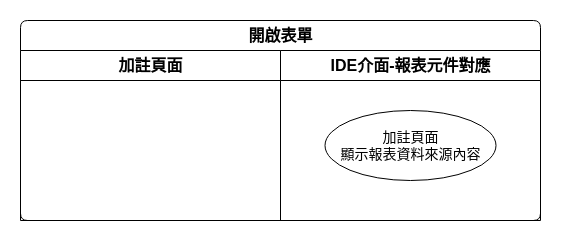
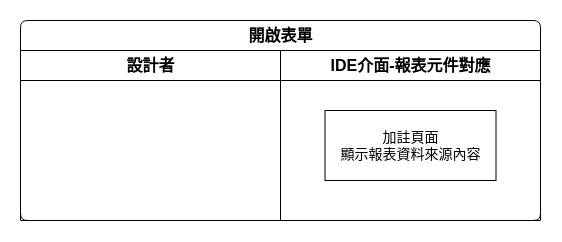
(151, 66) -> (151, 66)
(411, 146) -> (411, 146)
